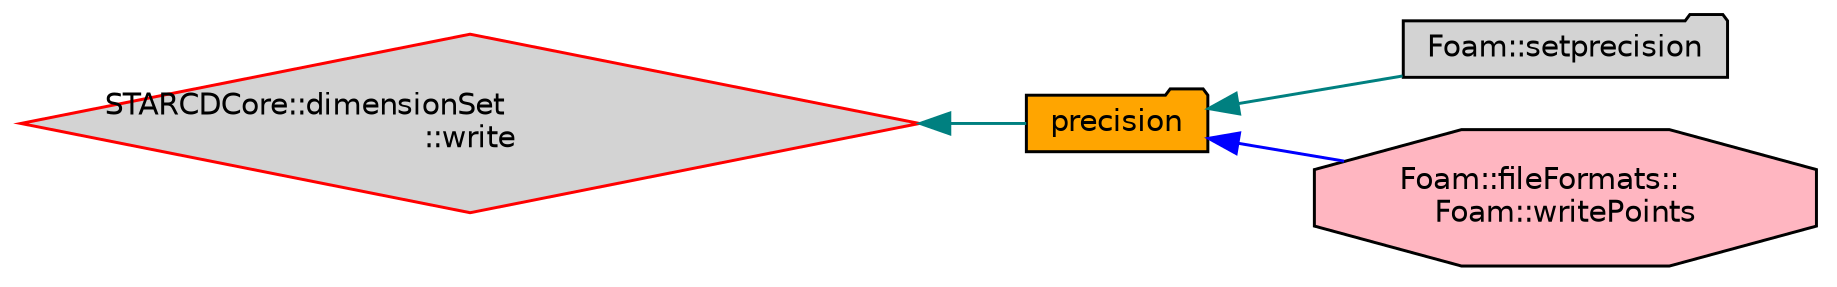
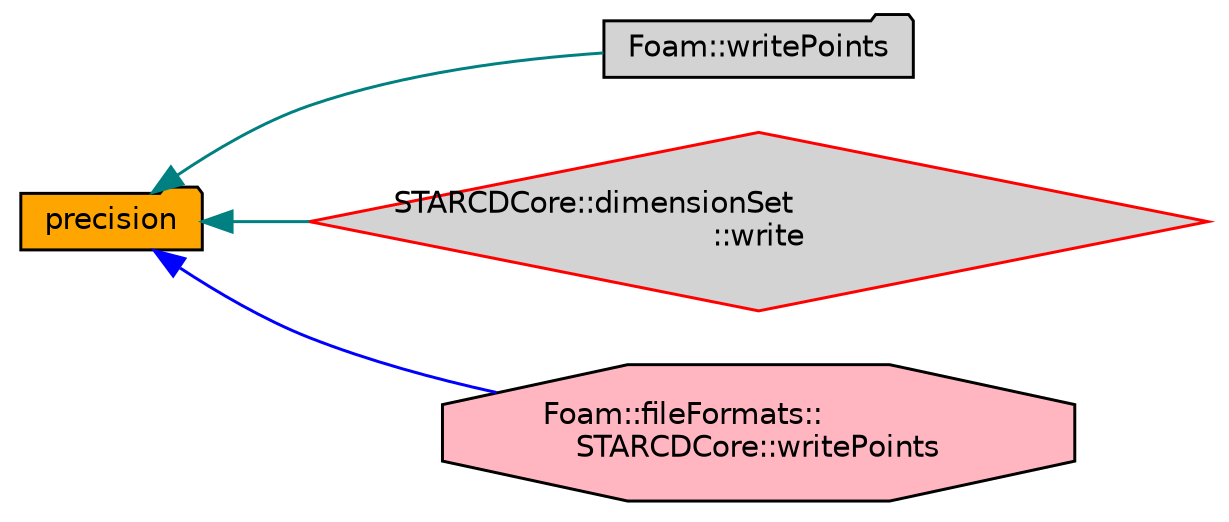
(1565, 49) -> (759, 49)
(988, 123) -> (271, 222)
(1565, 198) -> (759, 433)
